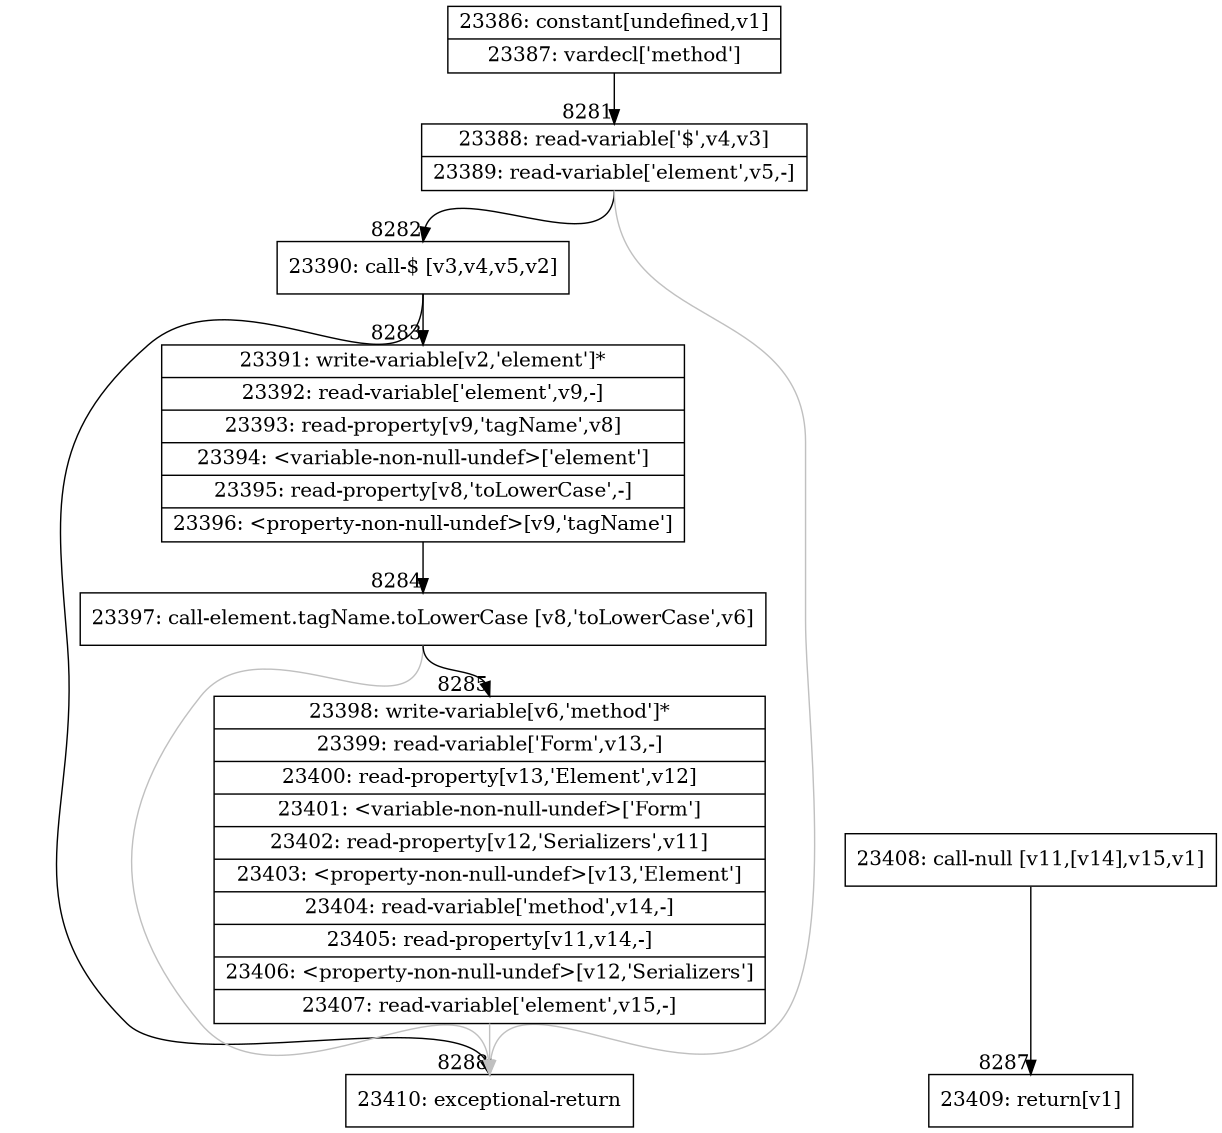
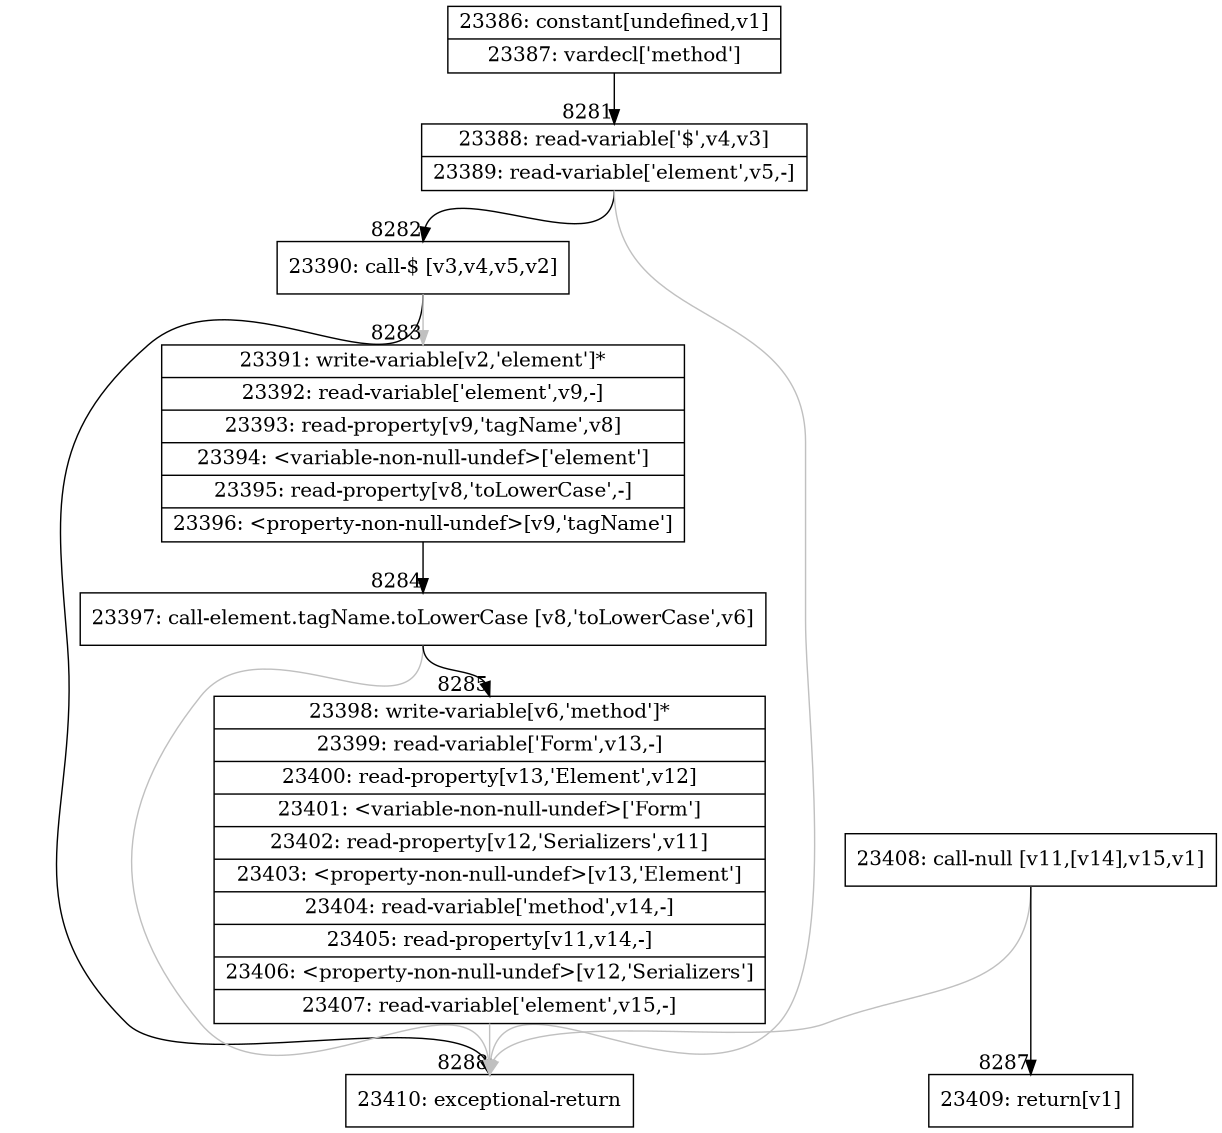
(423, 312) -> (423, 312)
none -> (791, 1030)
